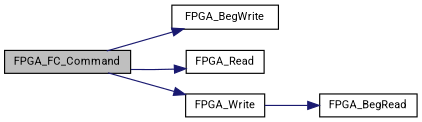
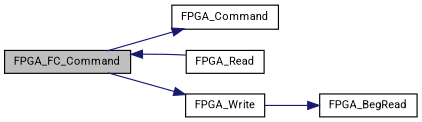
(225, 17) -> (225, 17)
(153, 70) -> (164, 54)
